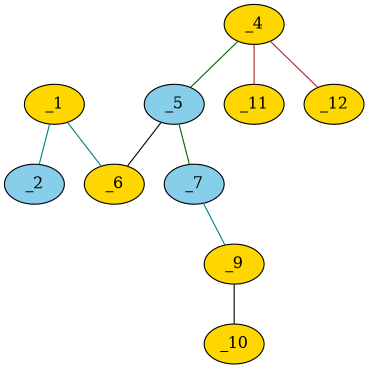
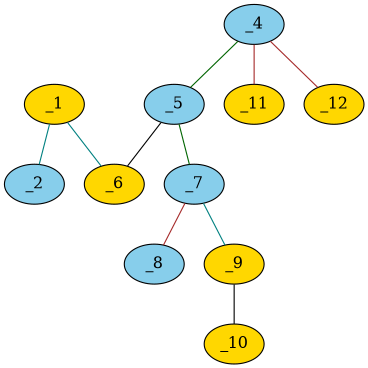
(254, 24) -> (254, 24)
none -> (154, 264)
